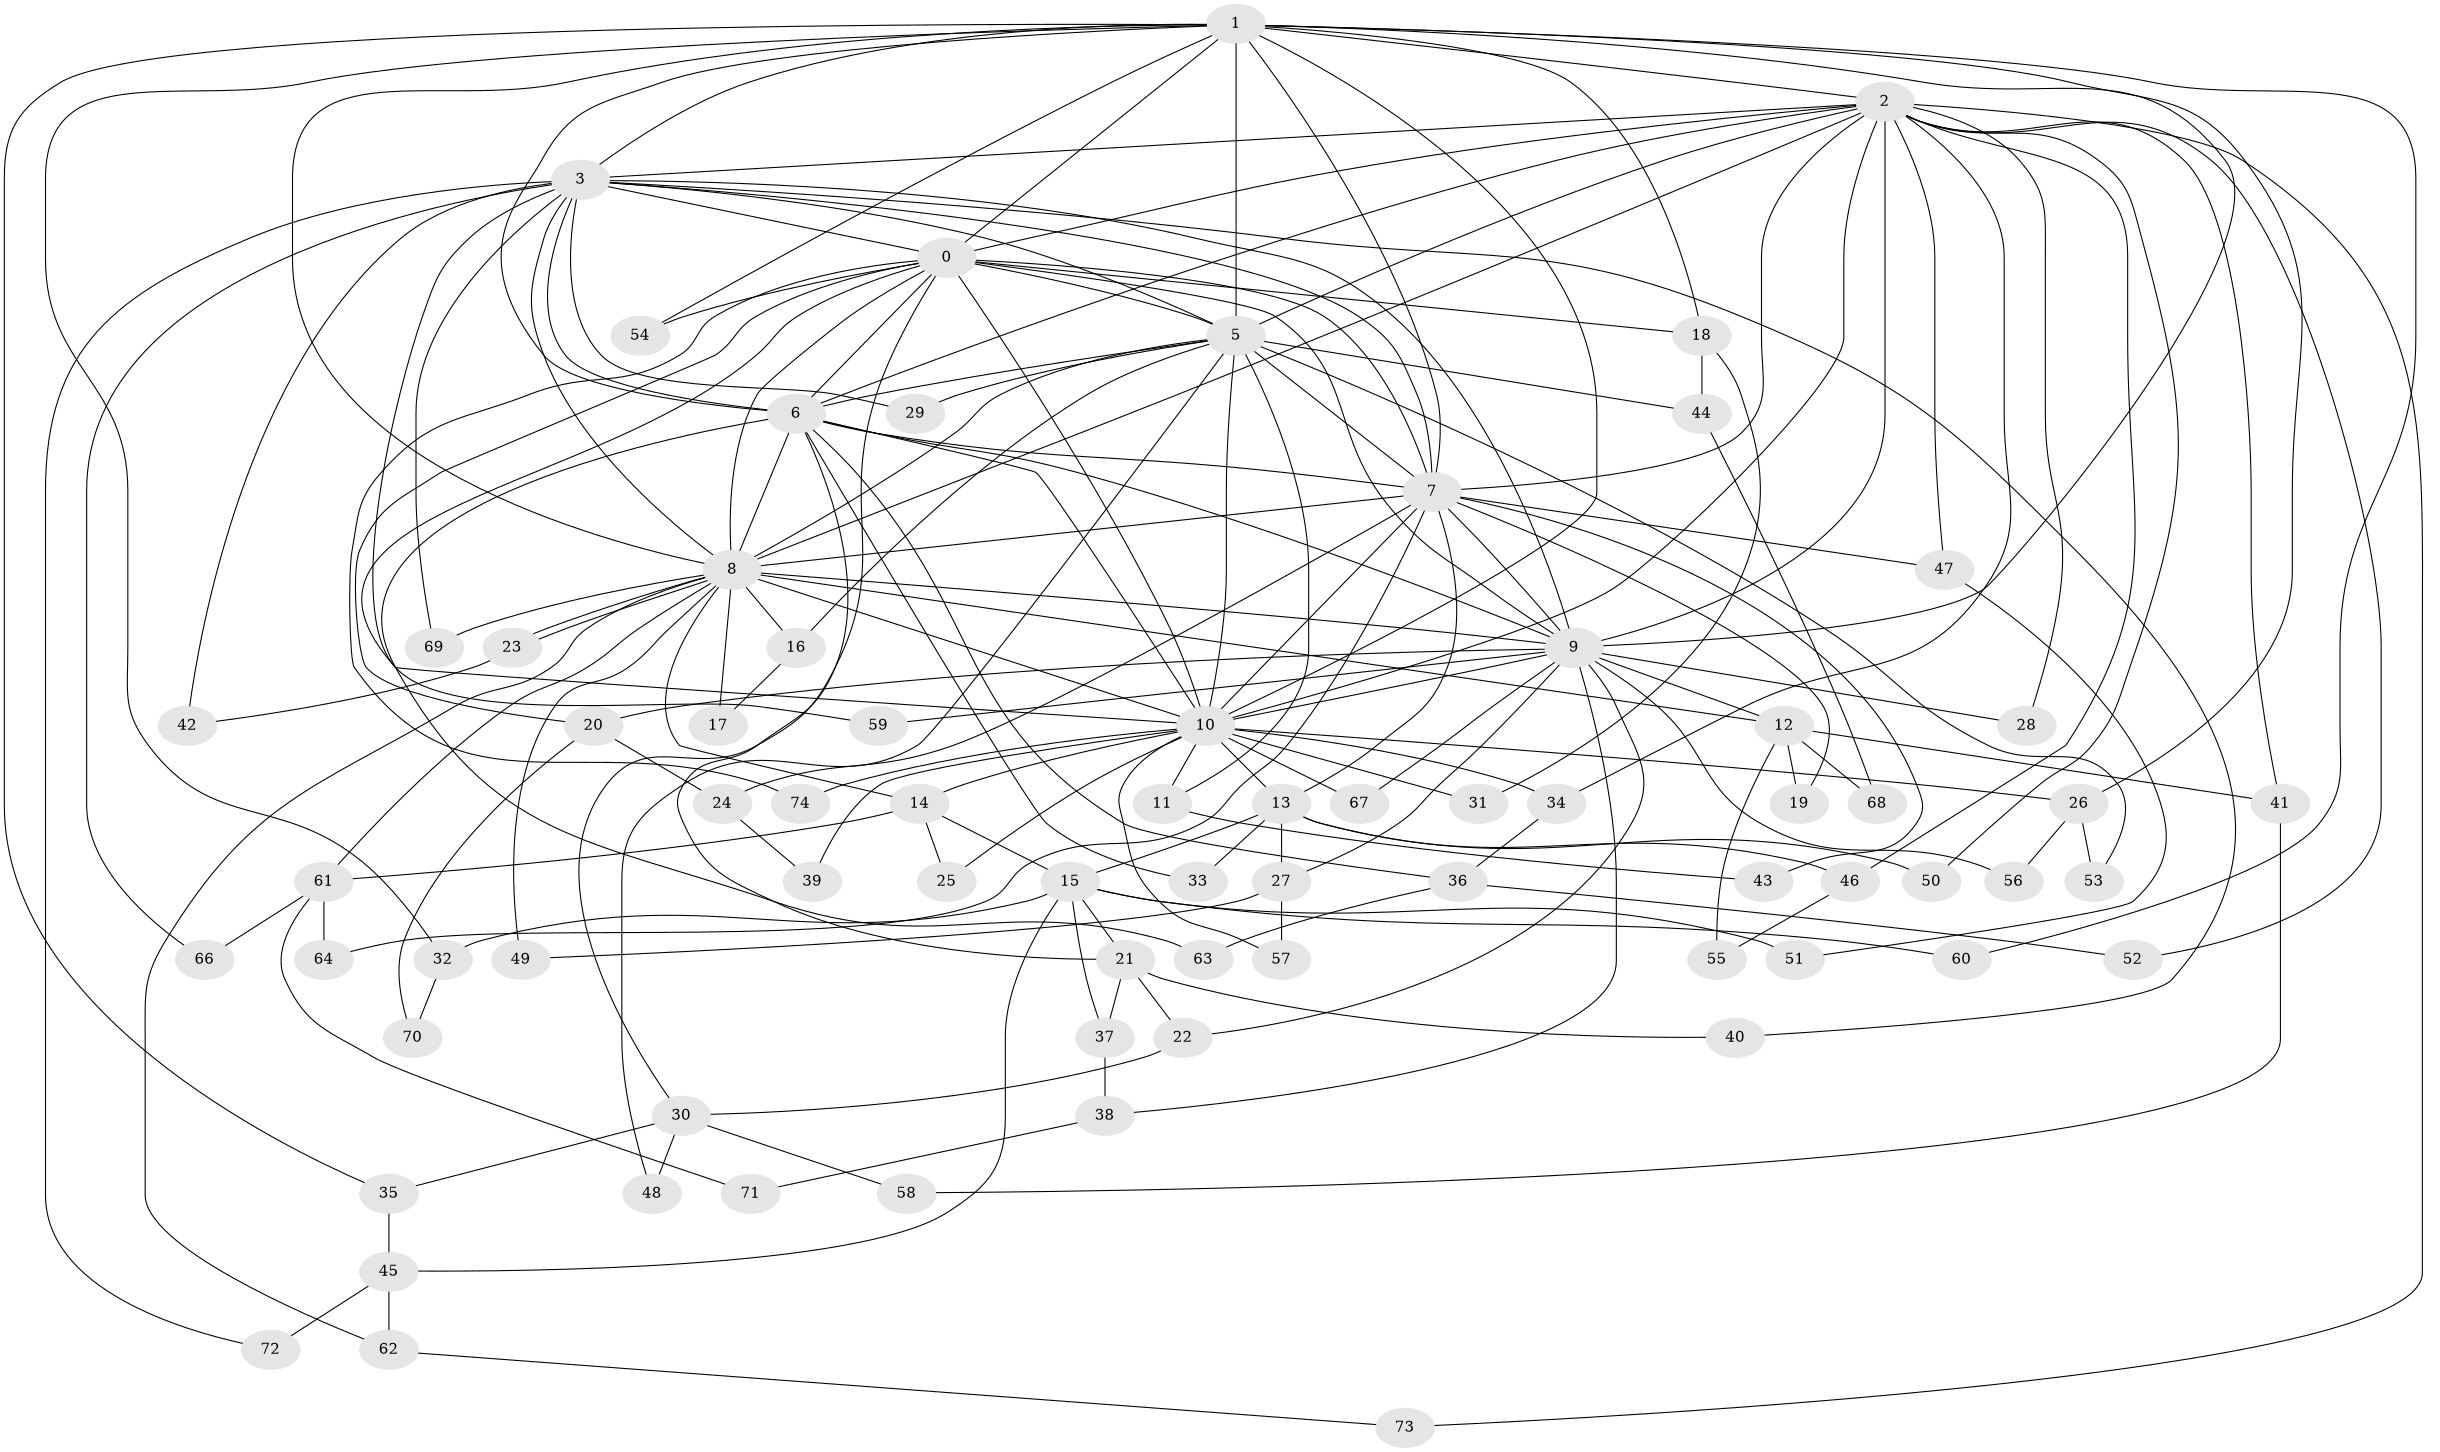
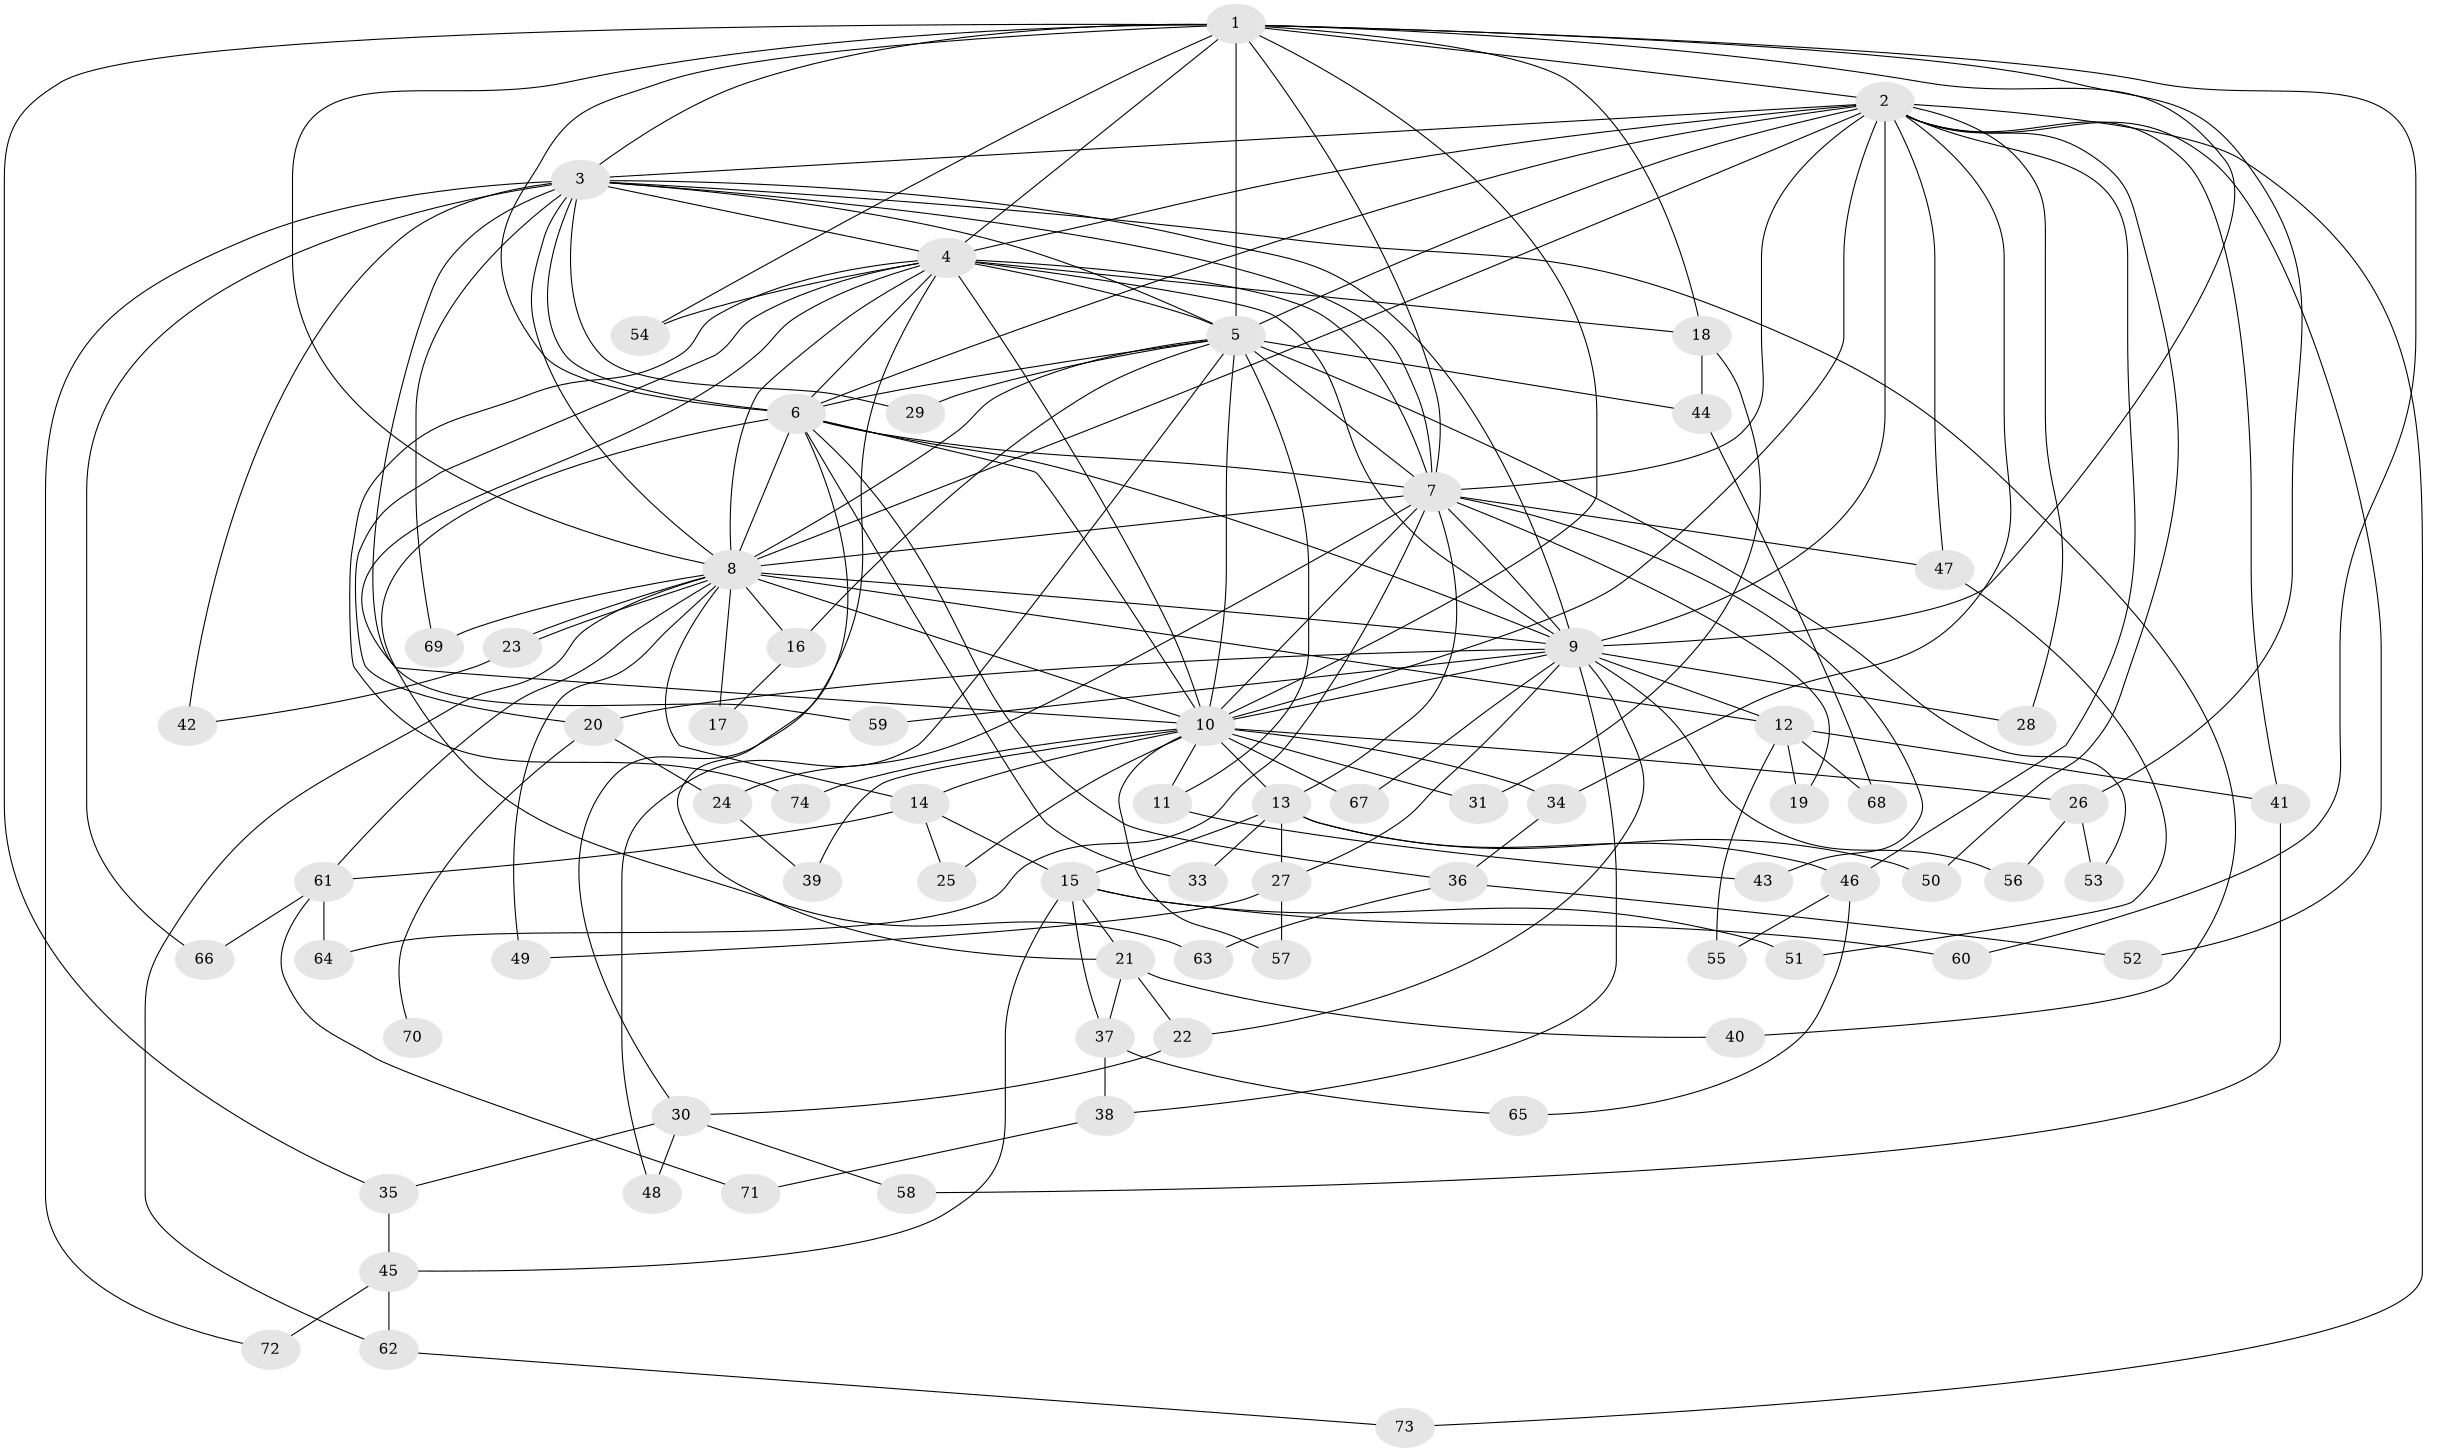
(947, 258) -> (947, 258)
(443, 960) -> none
none -> (1519, 1116)
